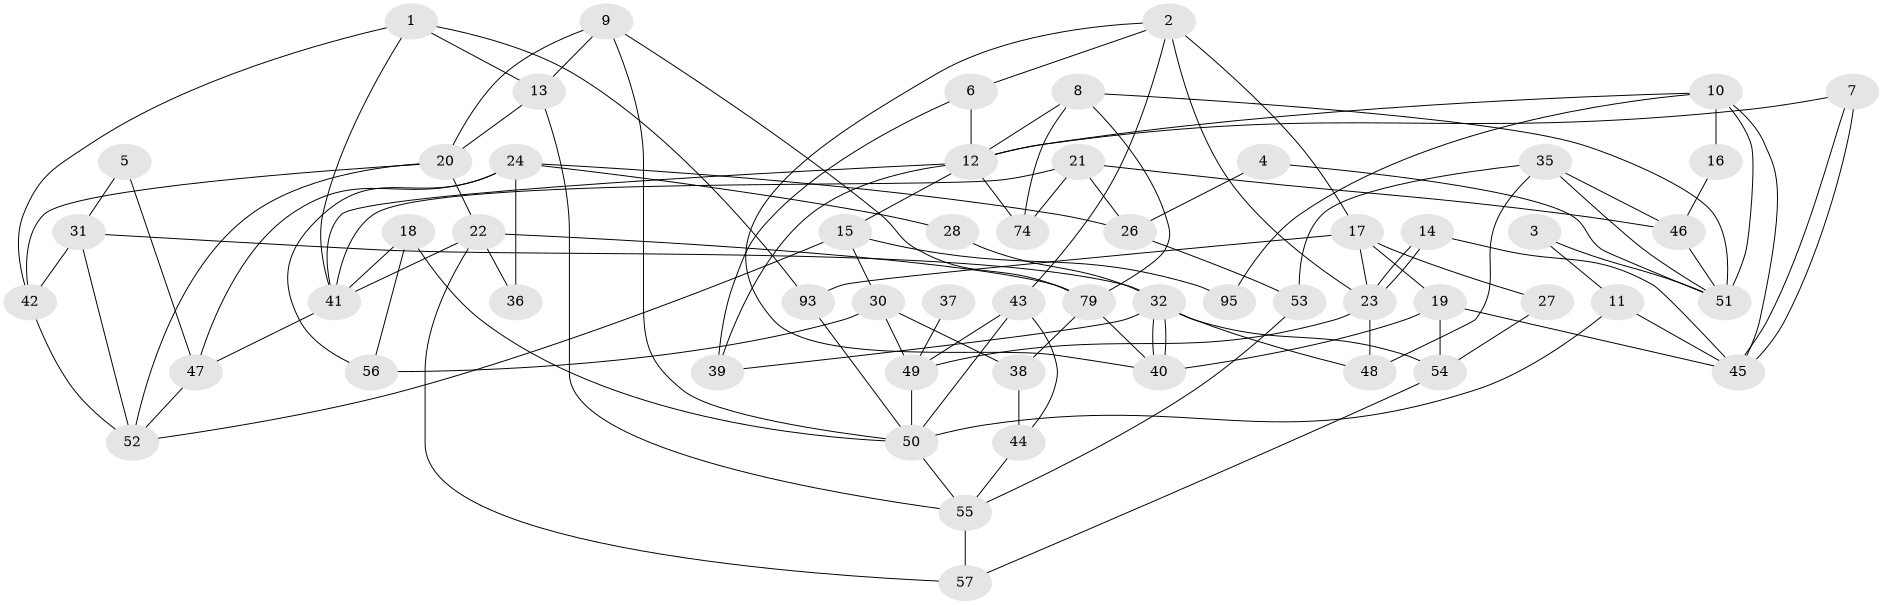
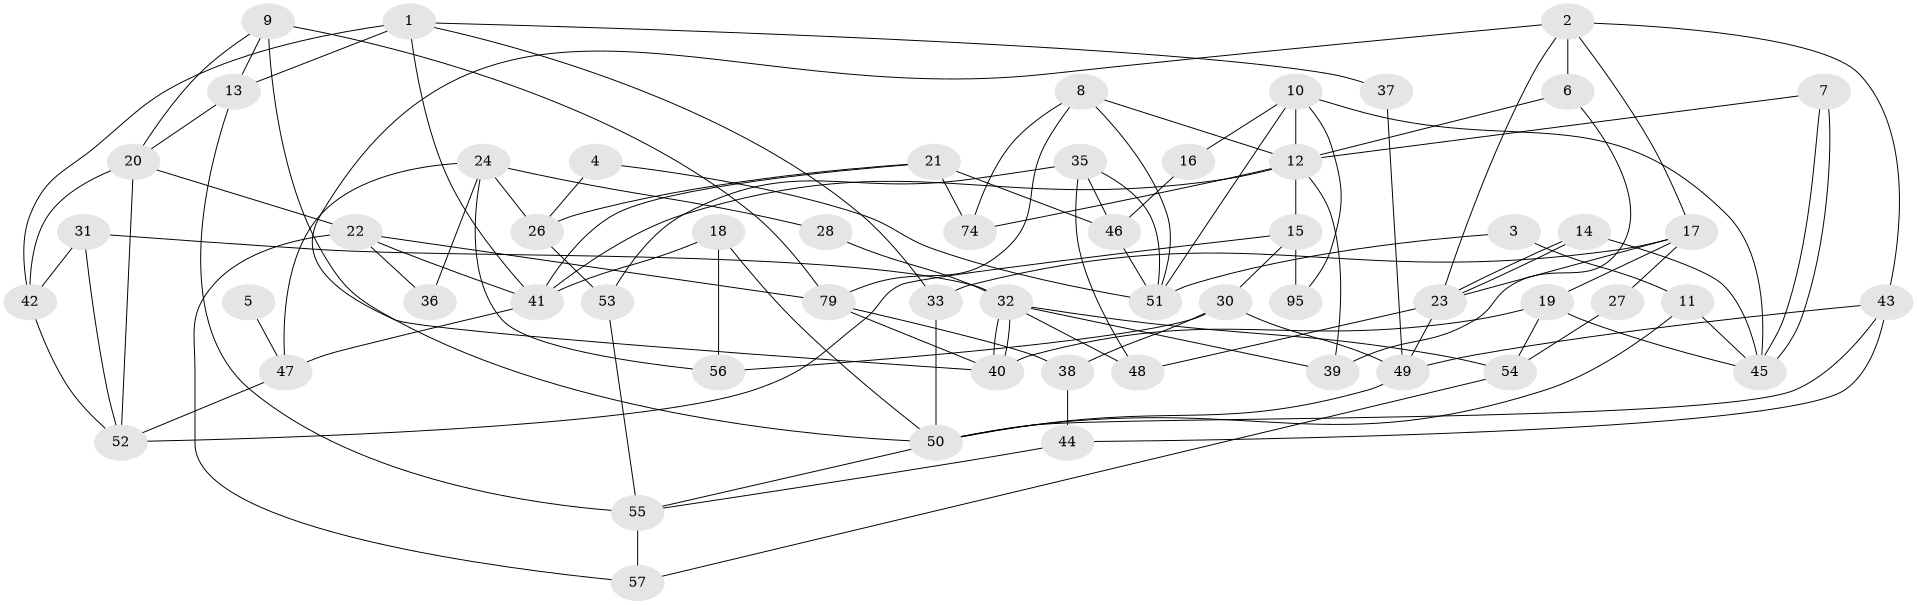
none -> (901, 40)
(97, 204) -> none
(808, 302) -> (936, 302)
